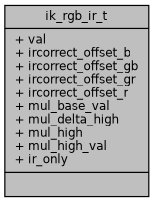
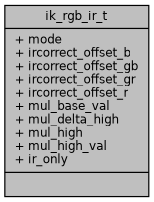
(31, 40) -> (39, 40)
